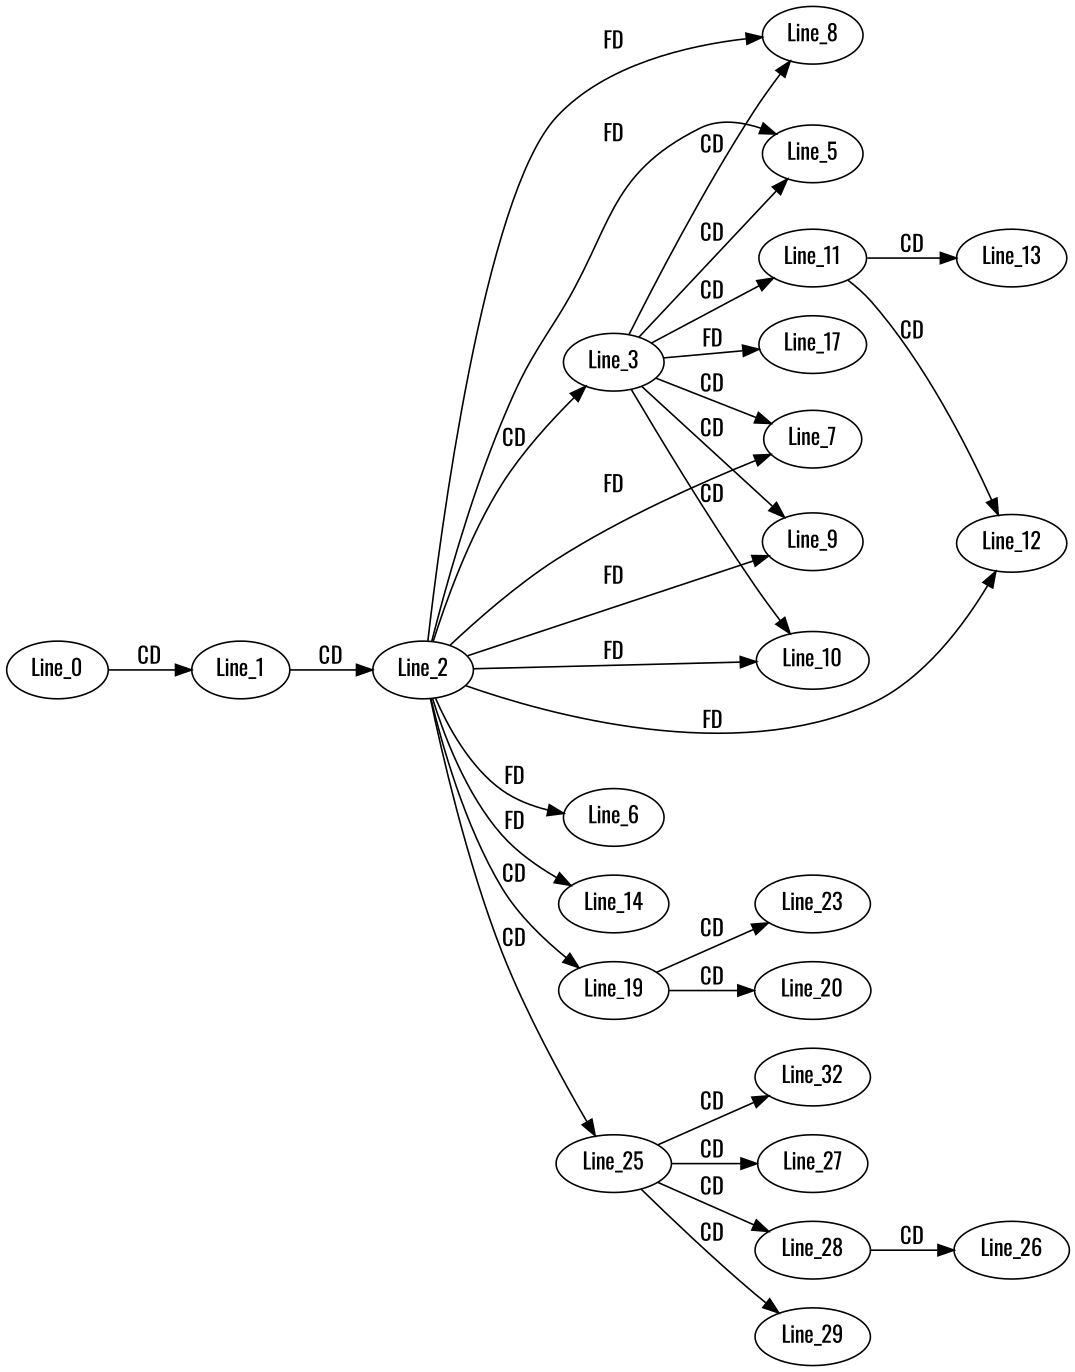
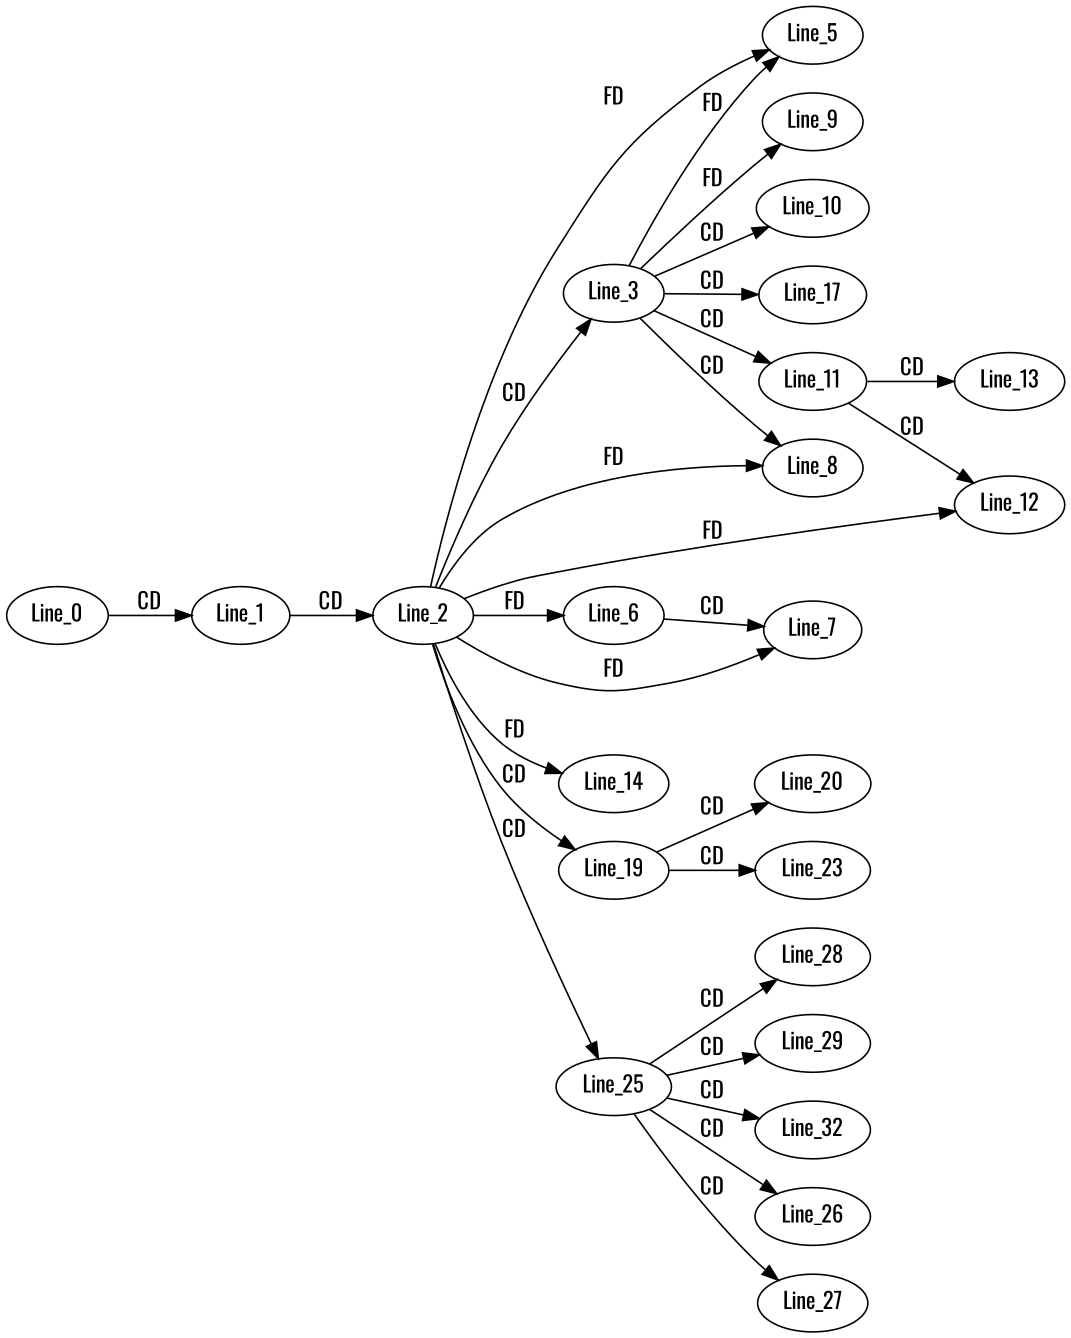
(713, 235) -> (713, 105)
(713, 341) -> (713, 283)
(706, 398) -> (706, 622)
(713, 430) -> (713, 180)
(610, 608) -> none
(607, 665) -> none
(904, 1250) -> (706, 1147)
